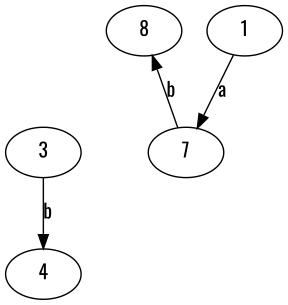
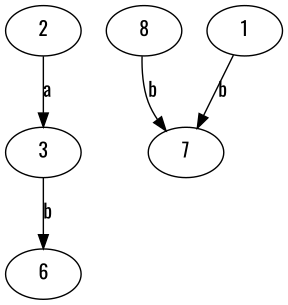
none -> (43, 31)
(223, 92) -> (223, 92)
(167, 98) -> (145, 89)
(43, 274) -> (43, 274)
